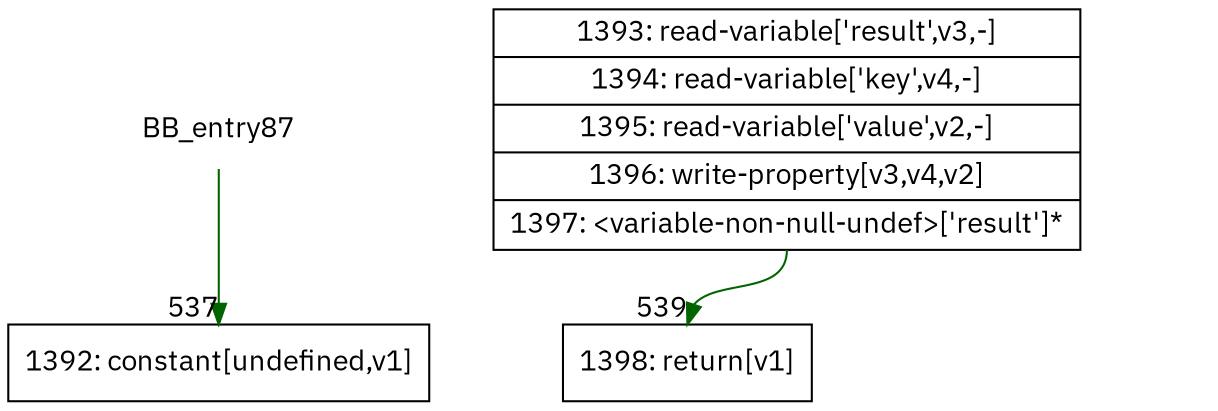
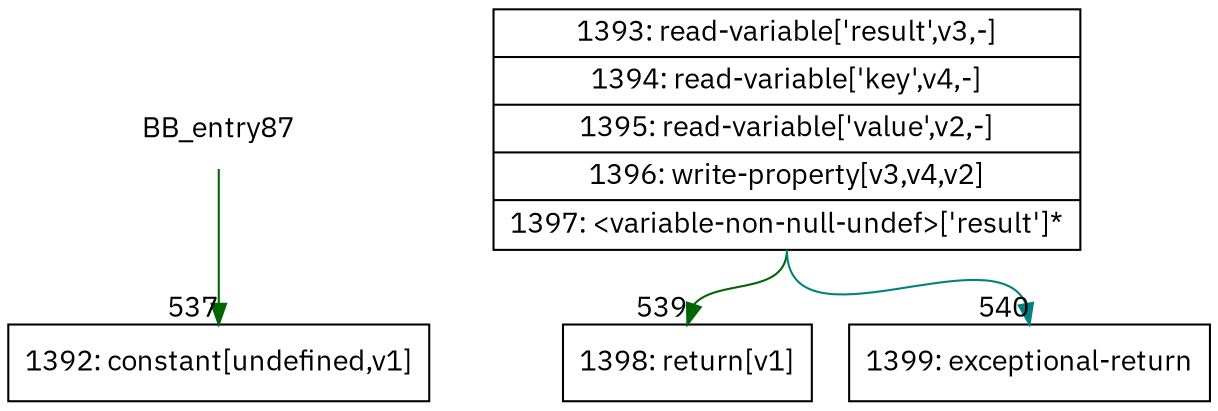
none -> (1030, 363)
